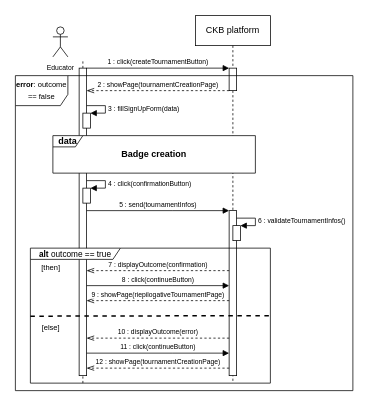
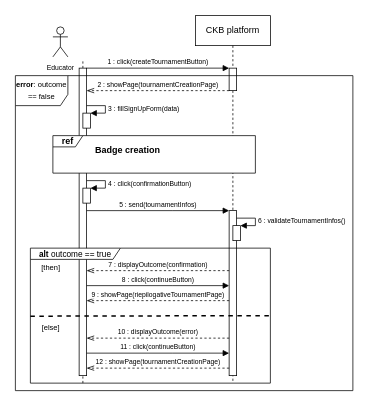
(68, 141) -> (68, 141)
(154, 154) -> (128, 150)
